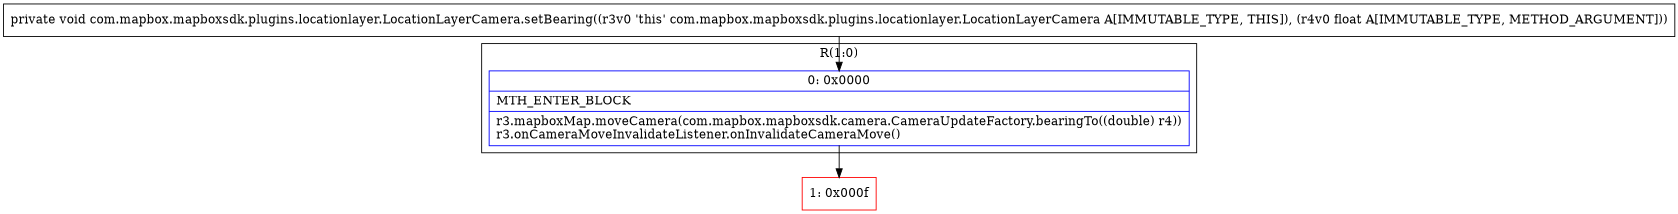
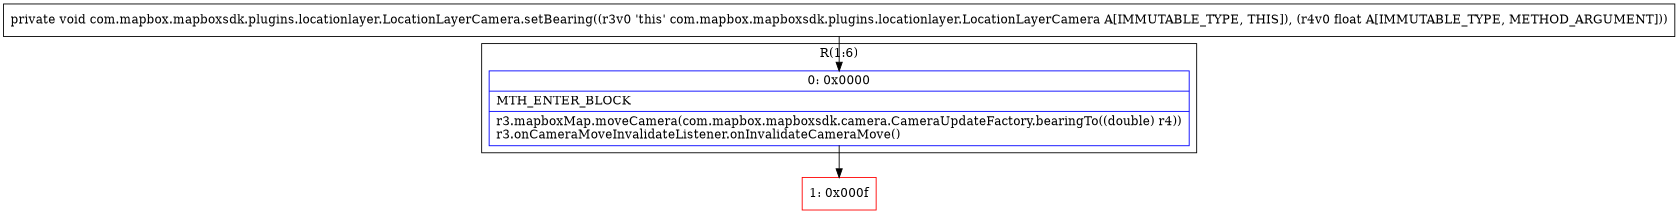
(839, 54) -> (839, 54)
